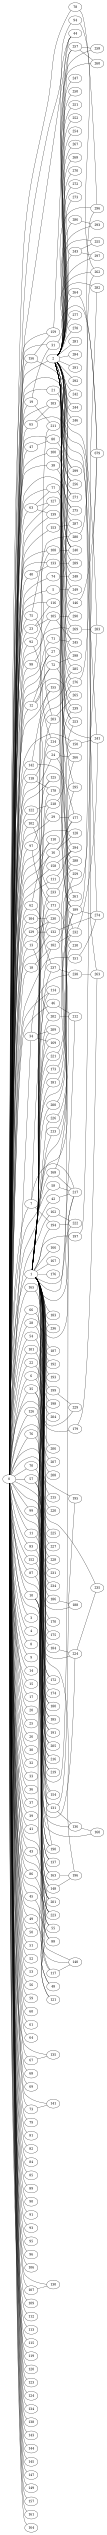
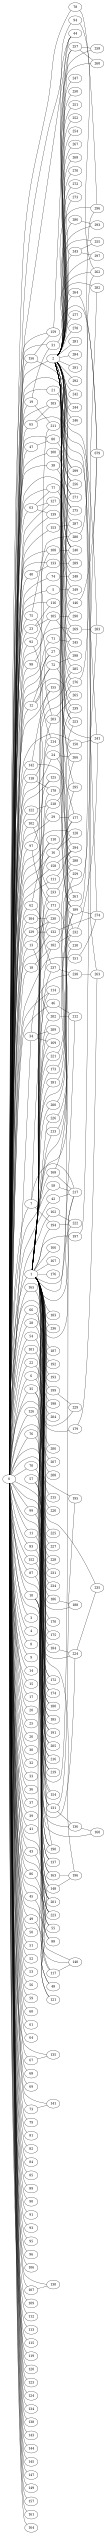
(20, 1479) -> (37, 1303)
